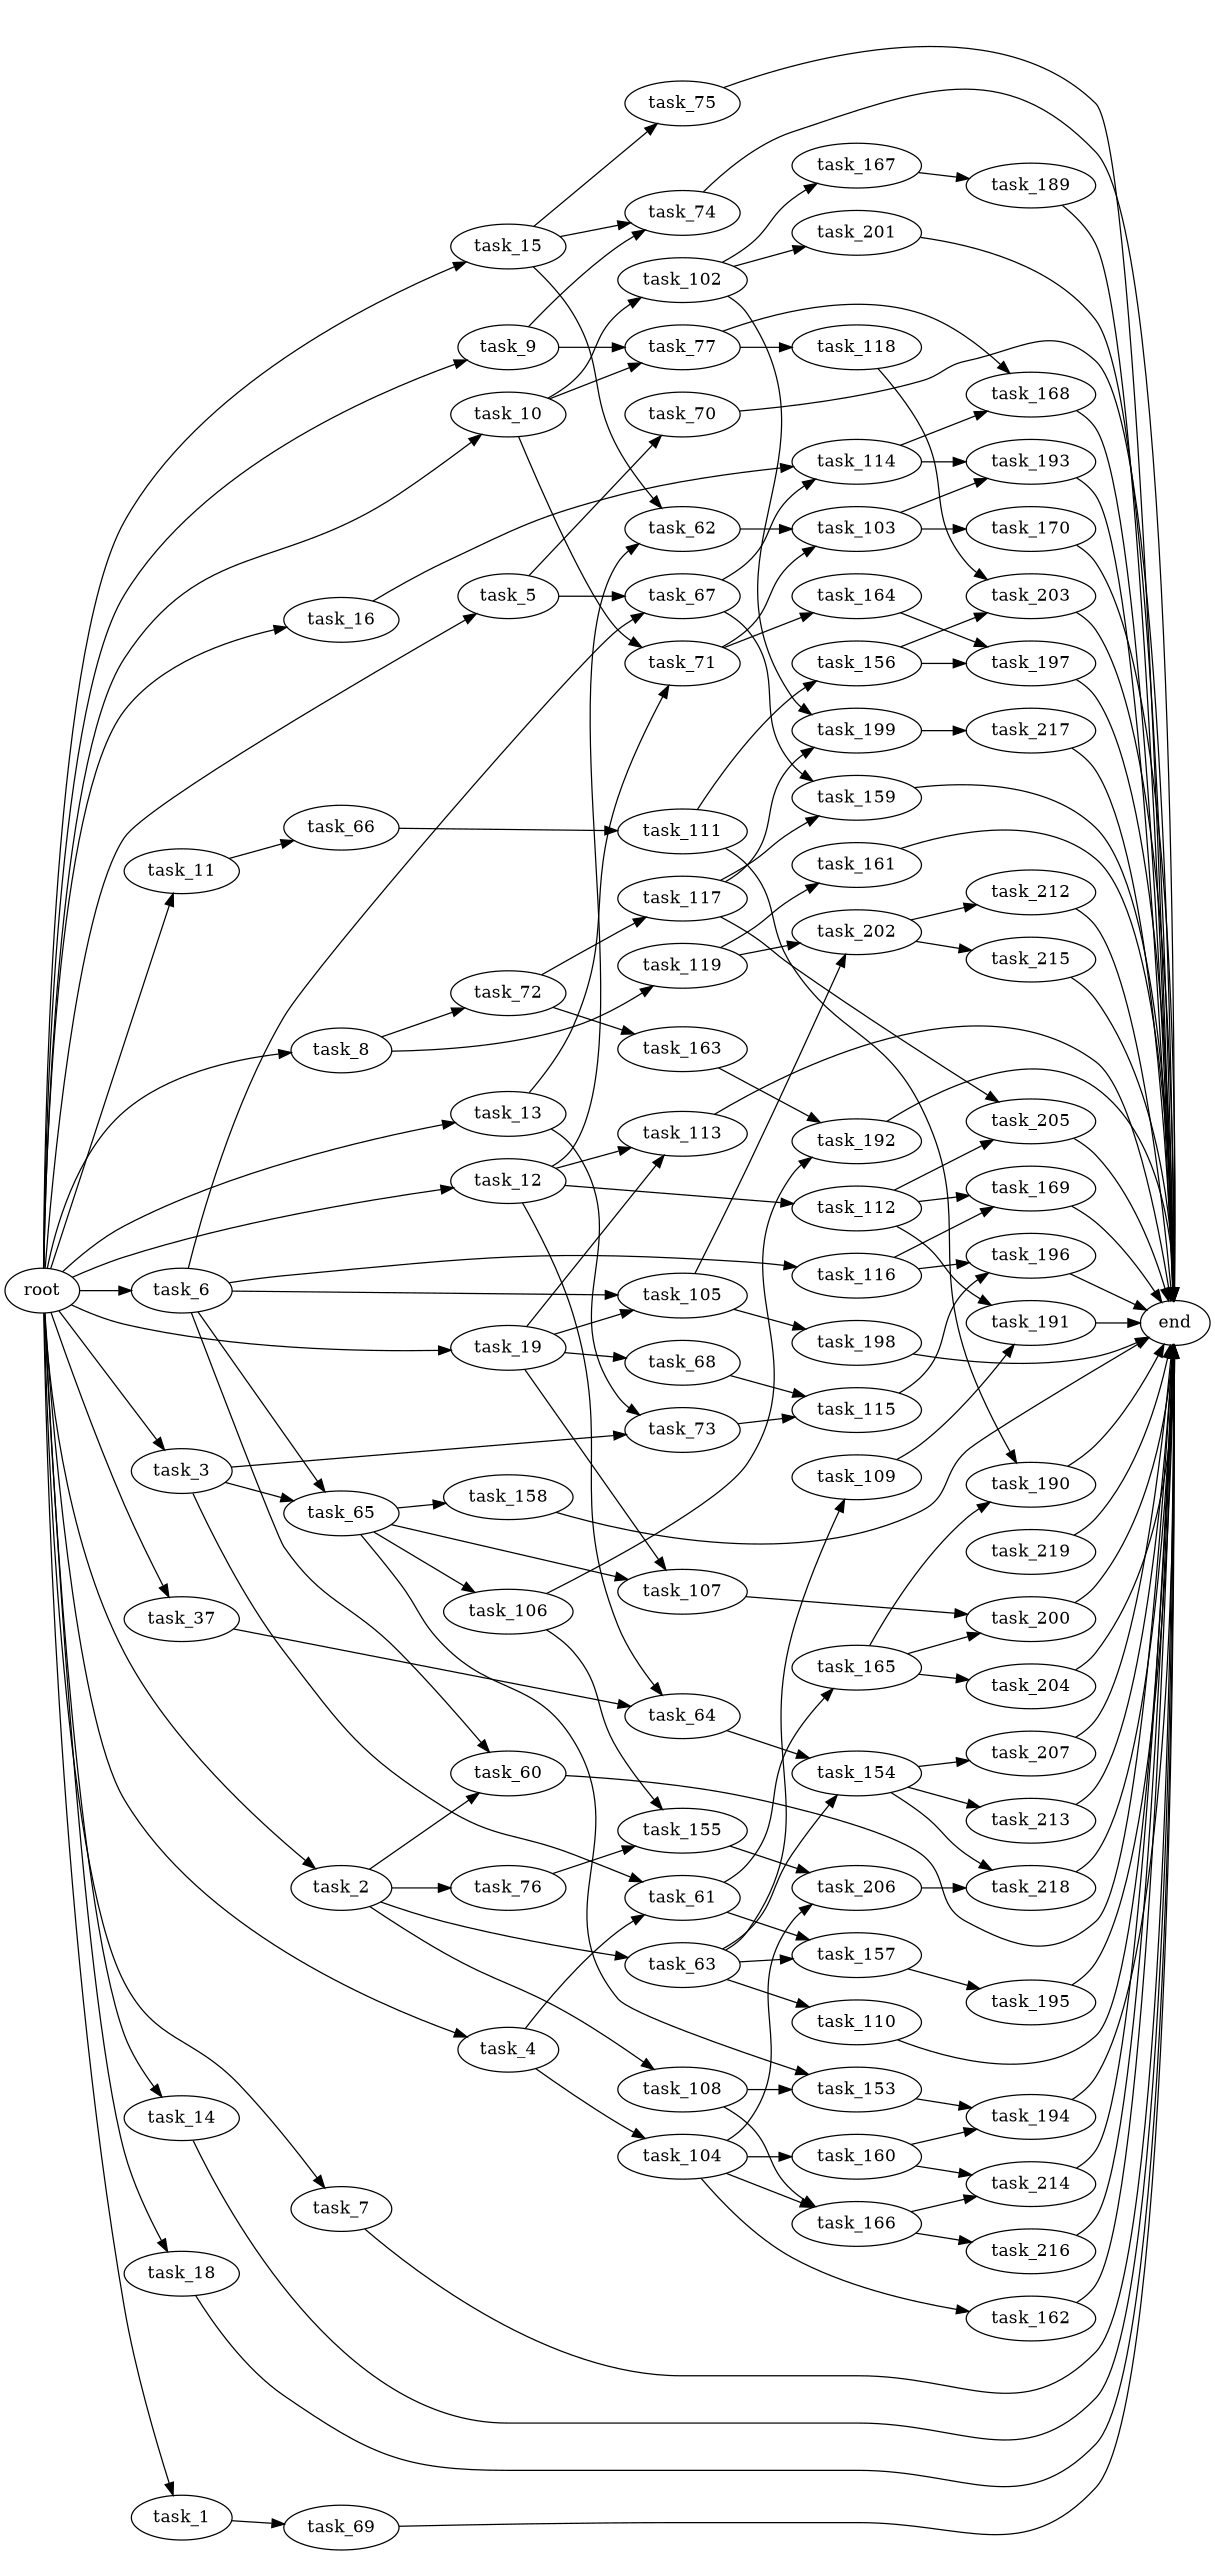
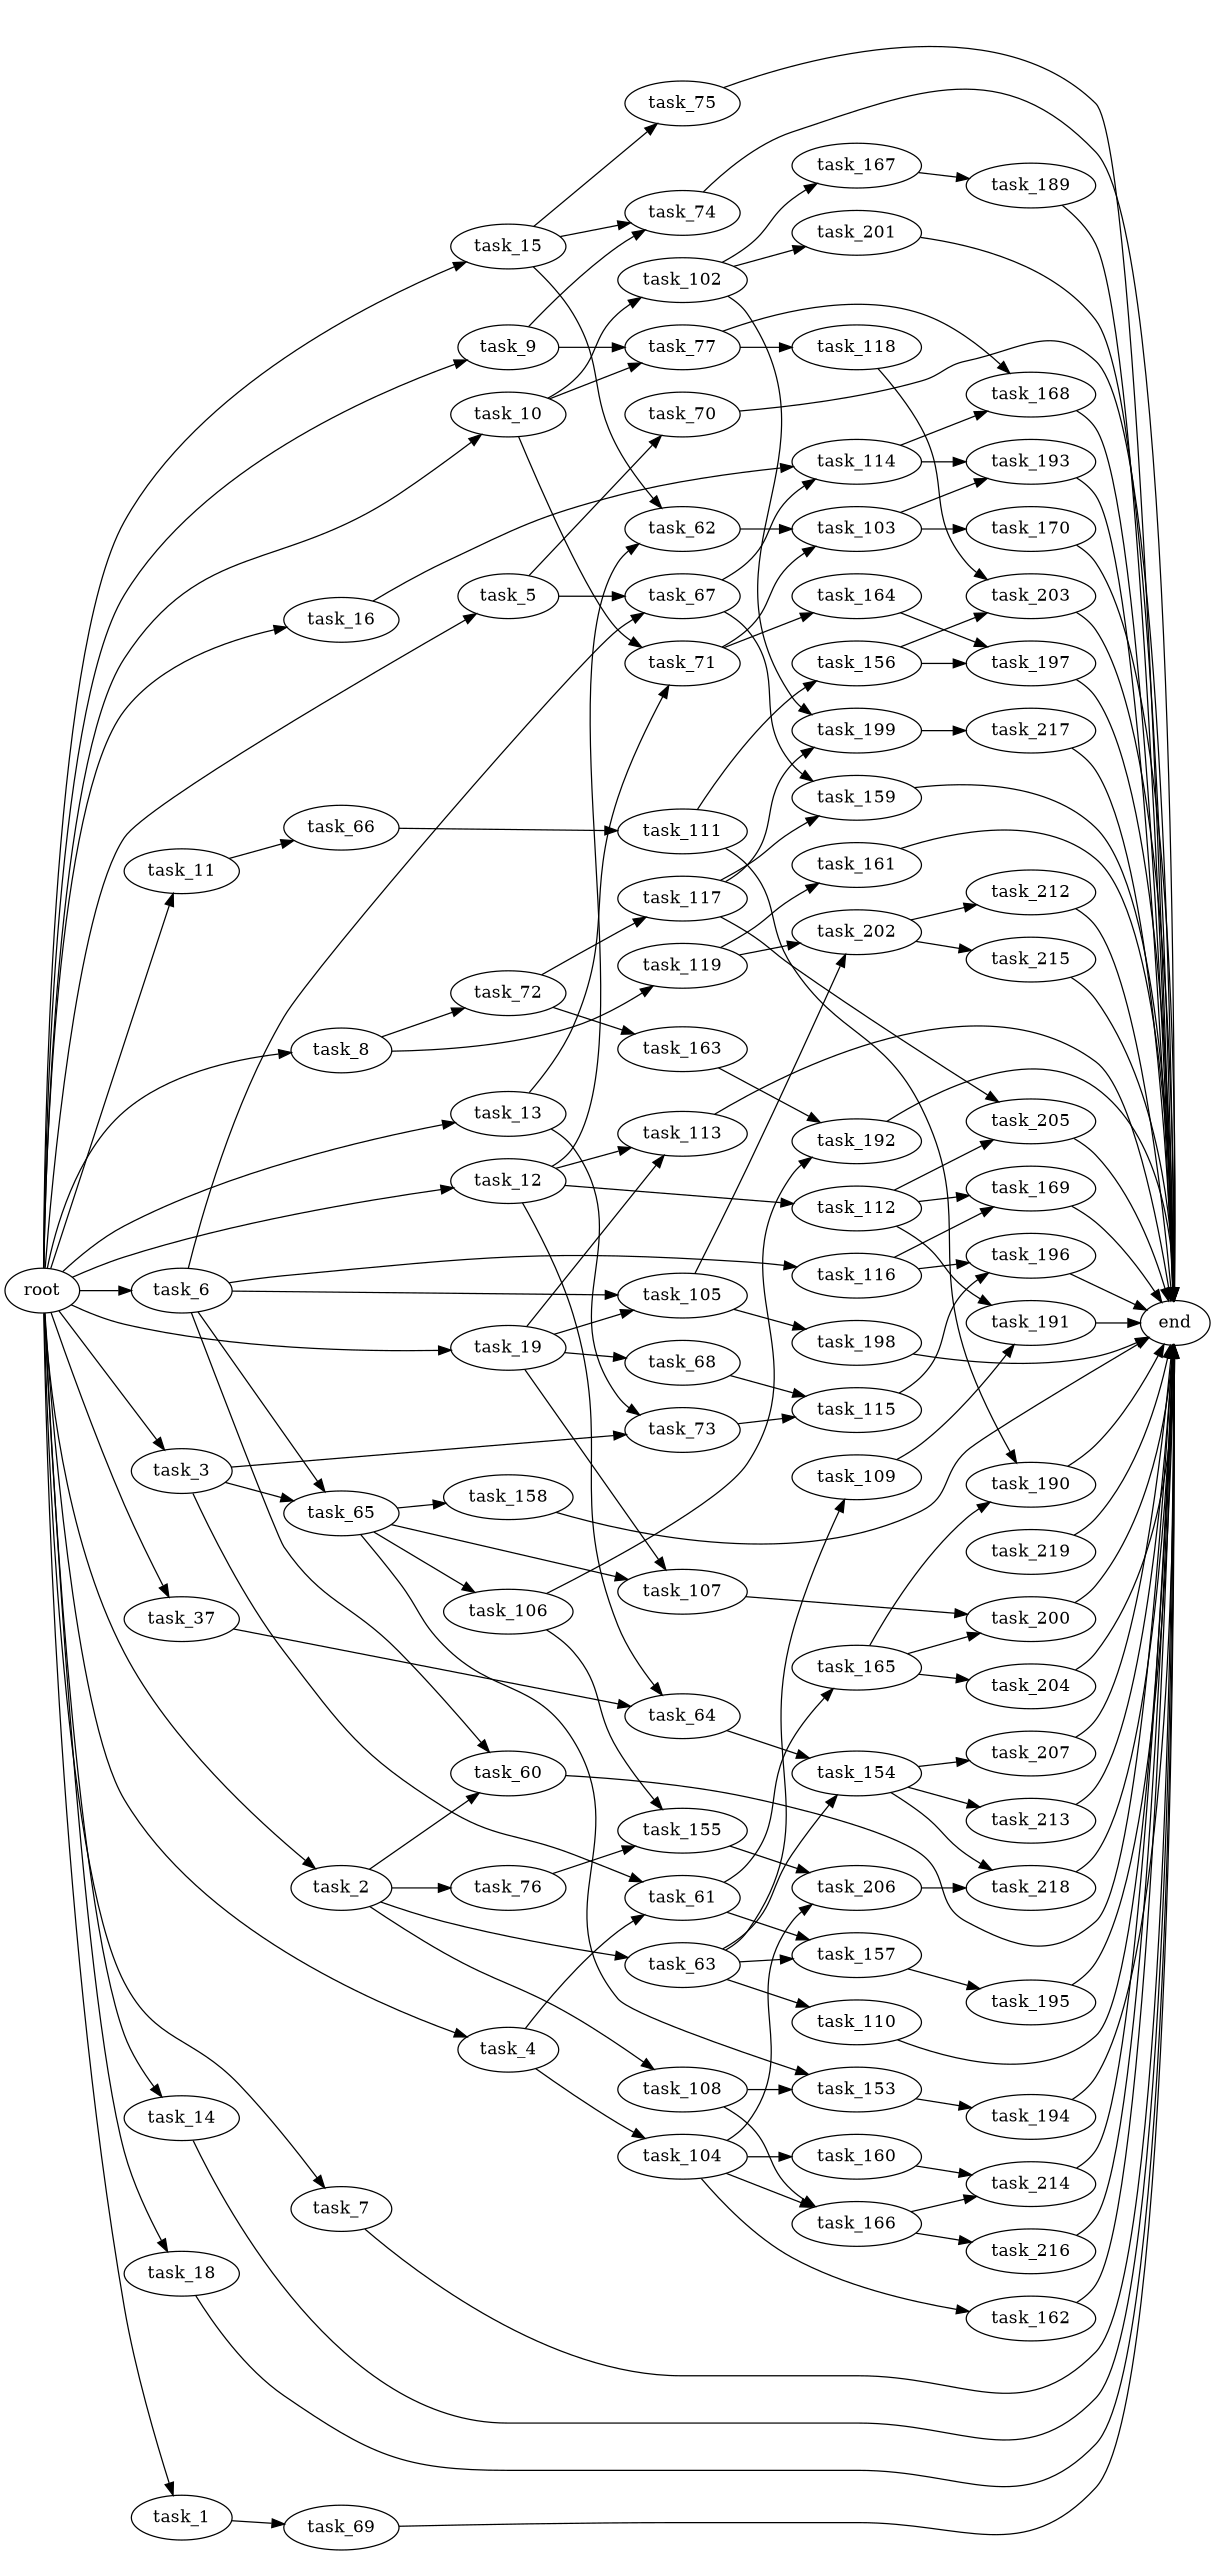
(938, 2138) -> none
